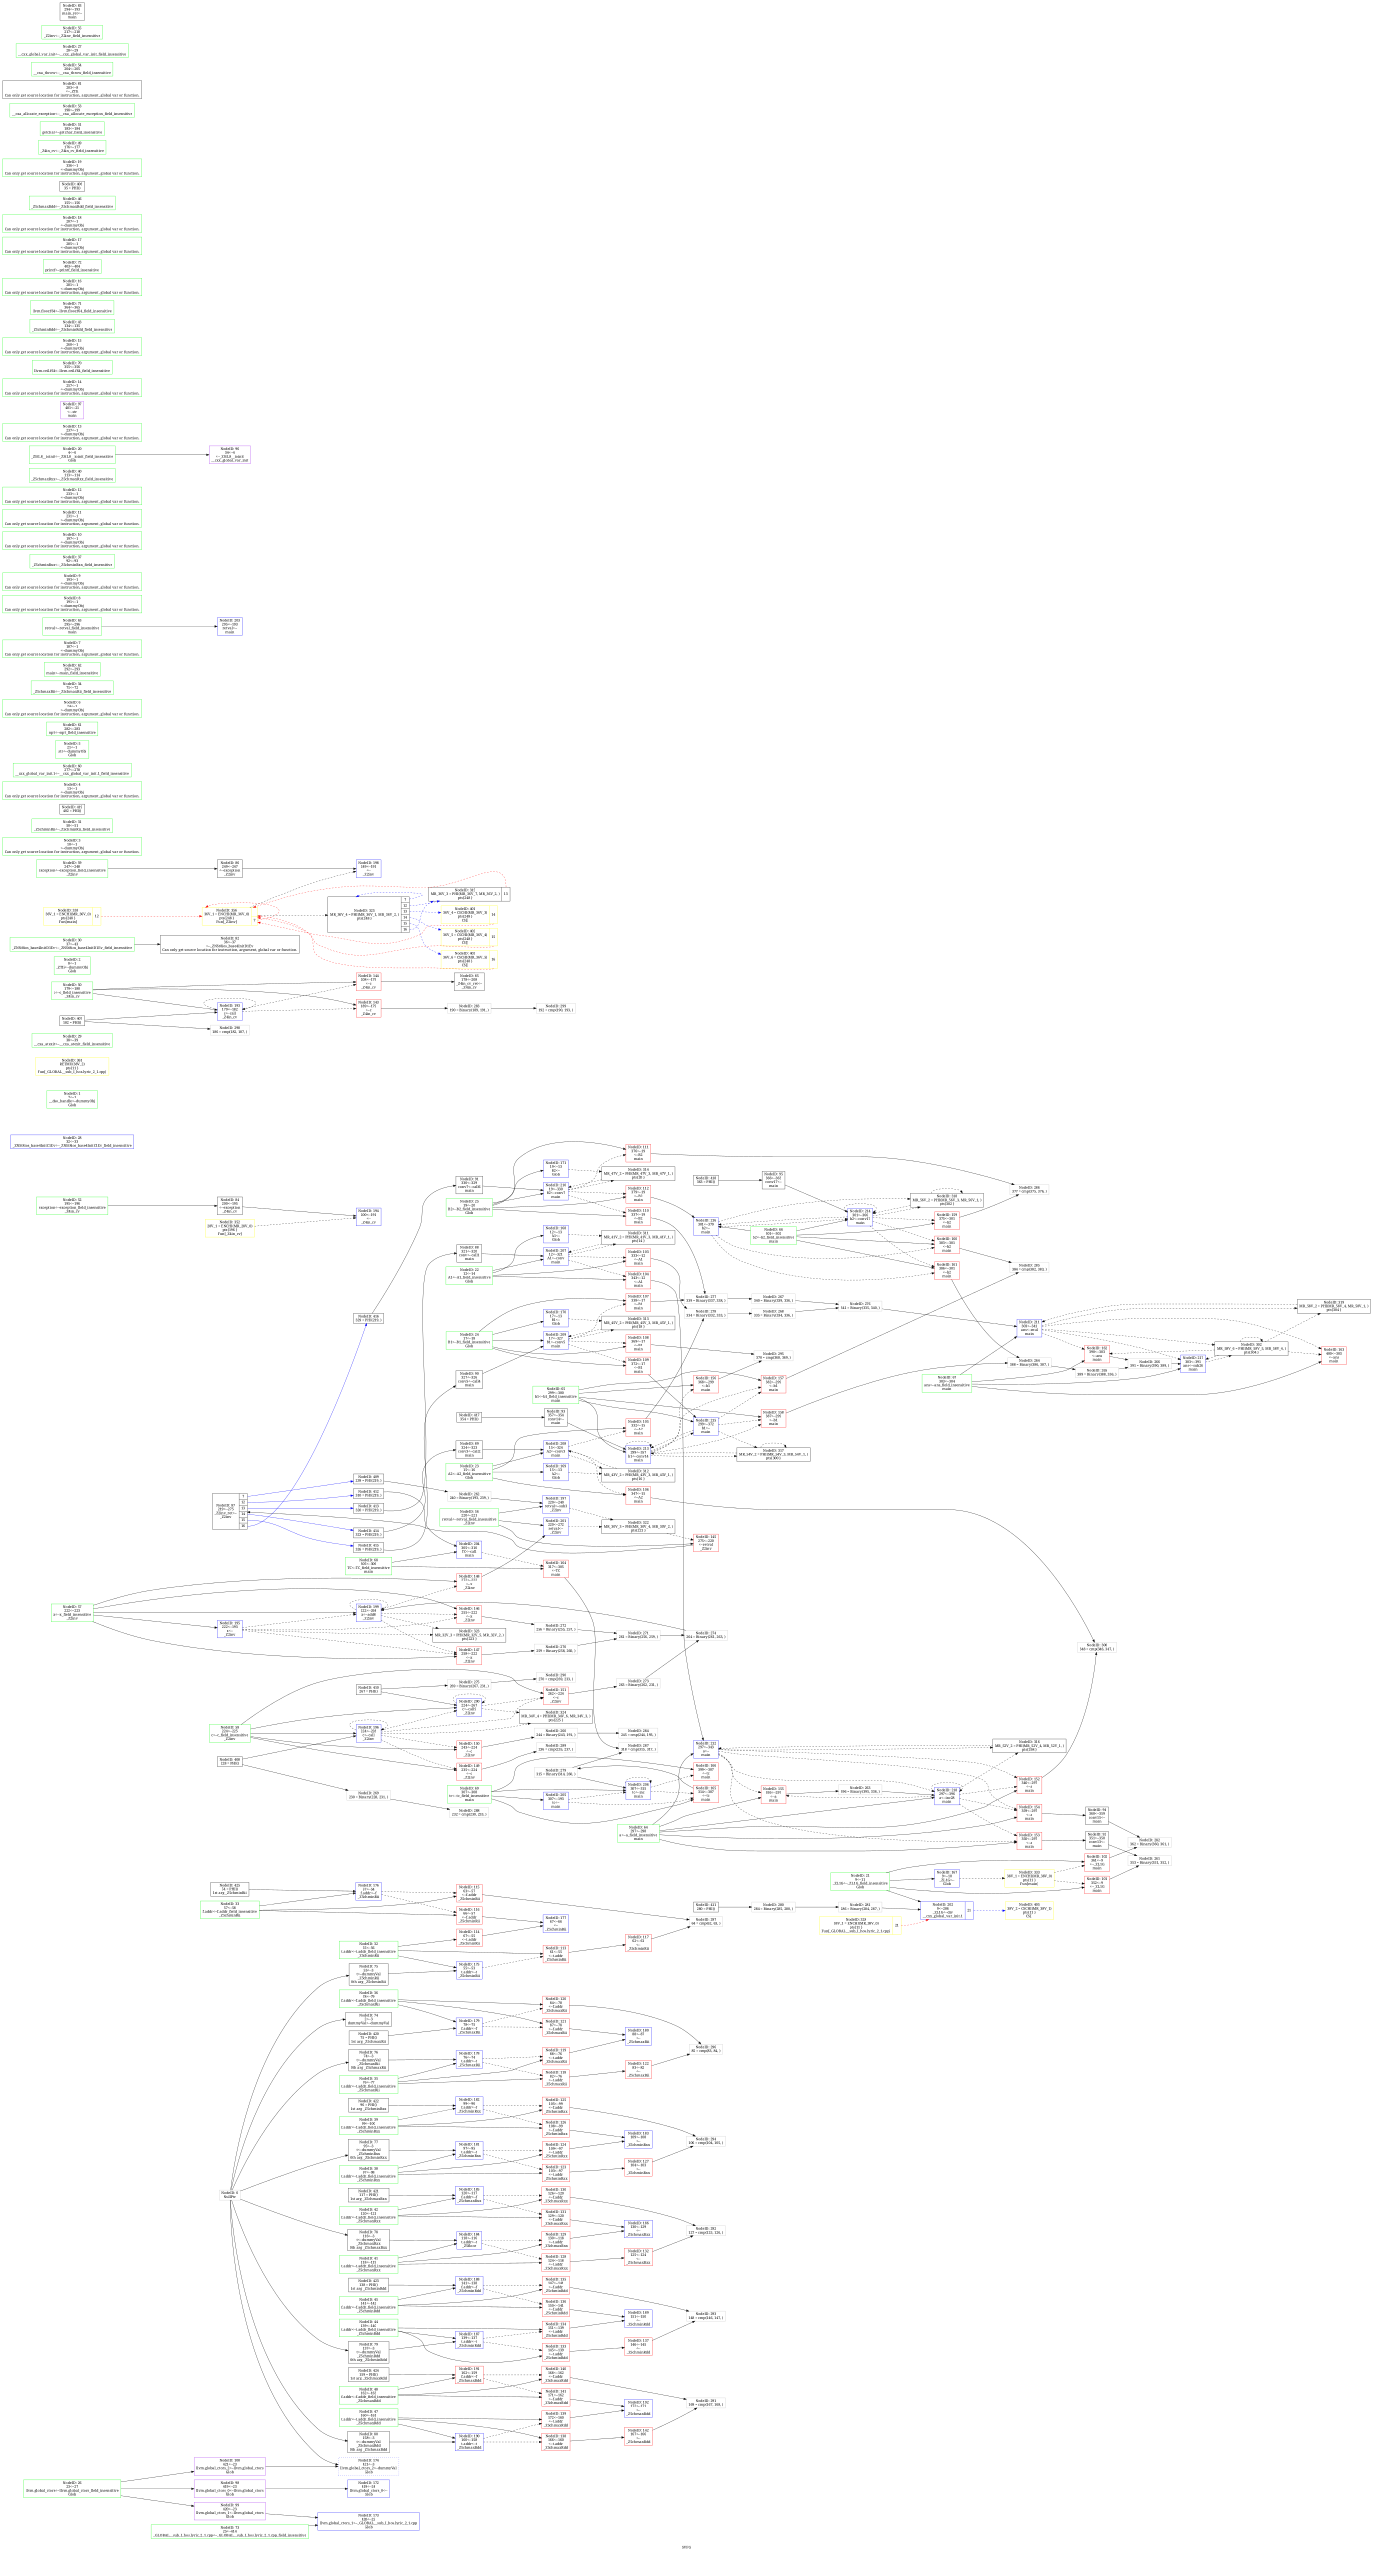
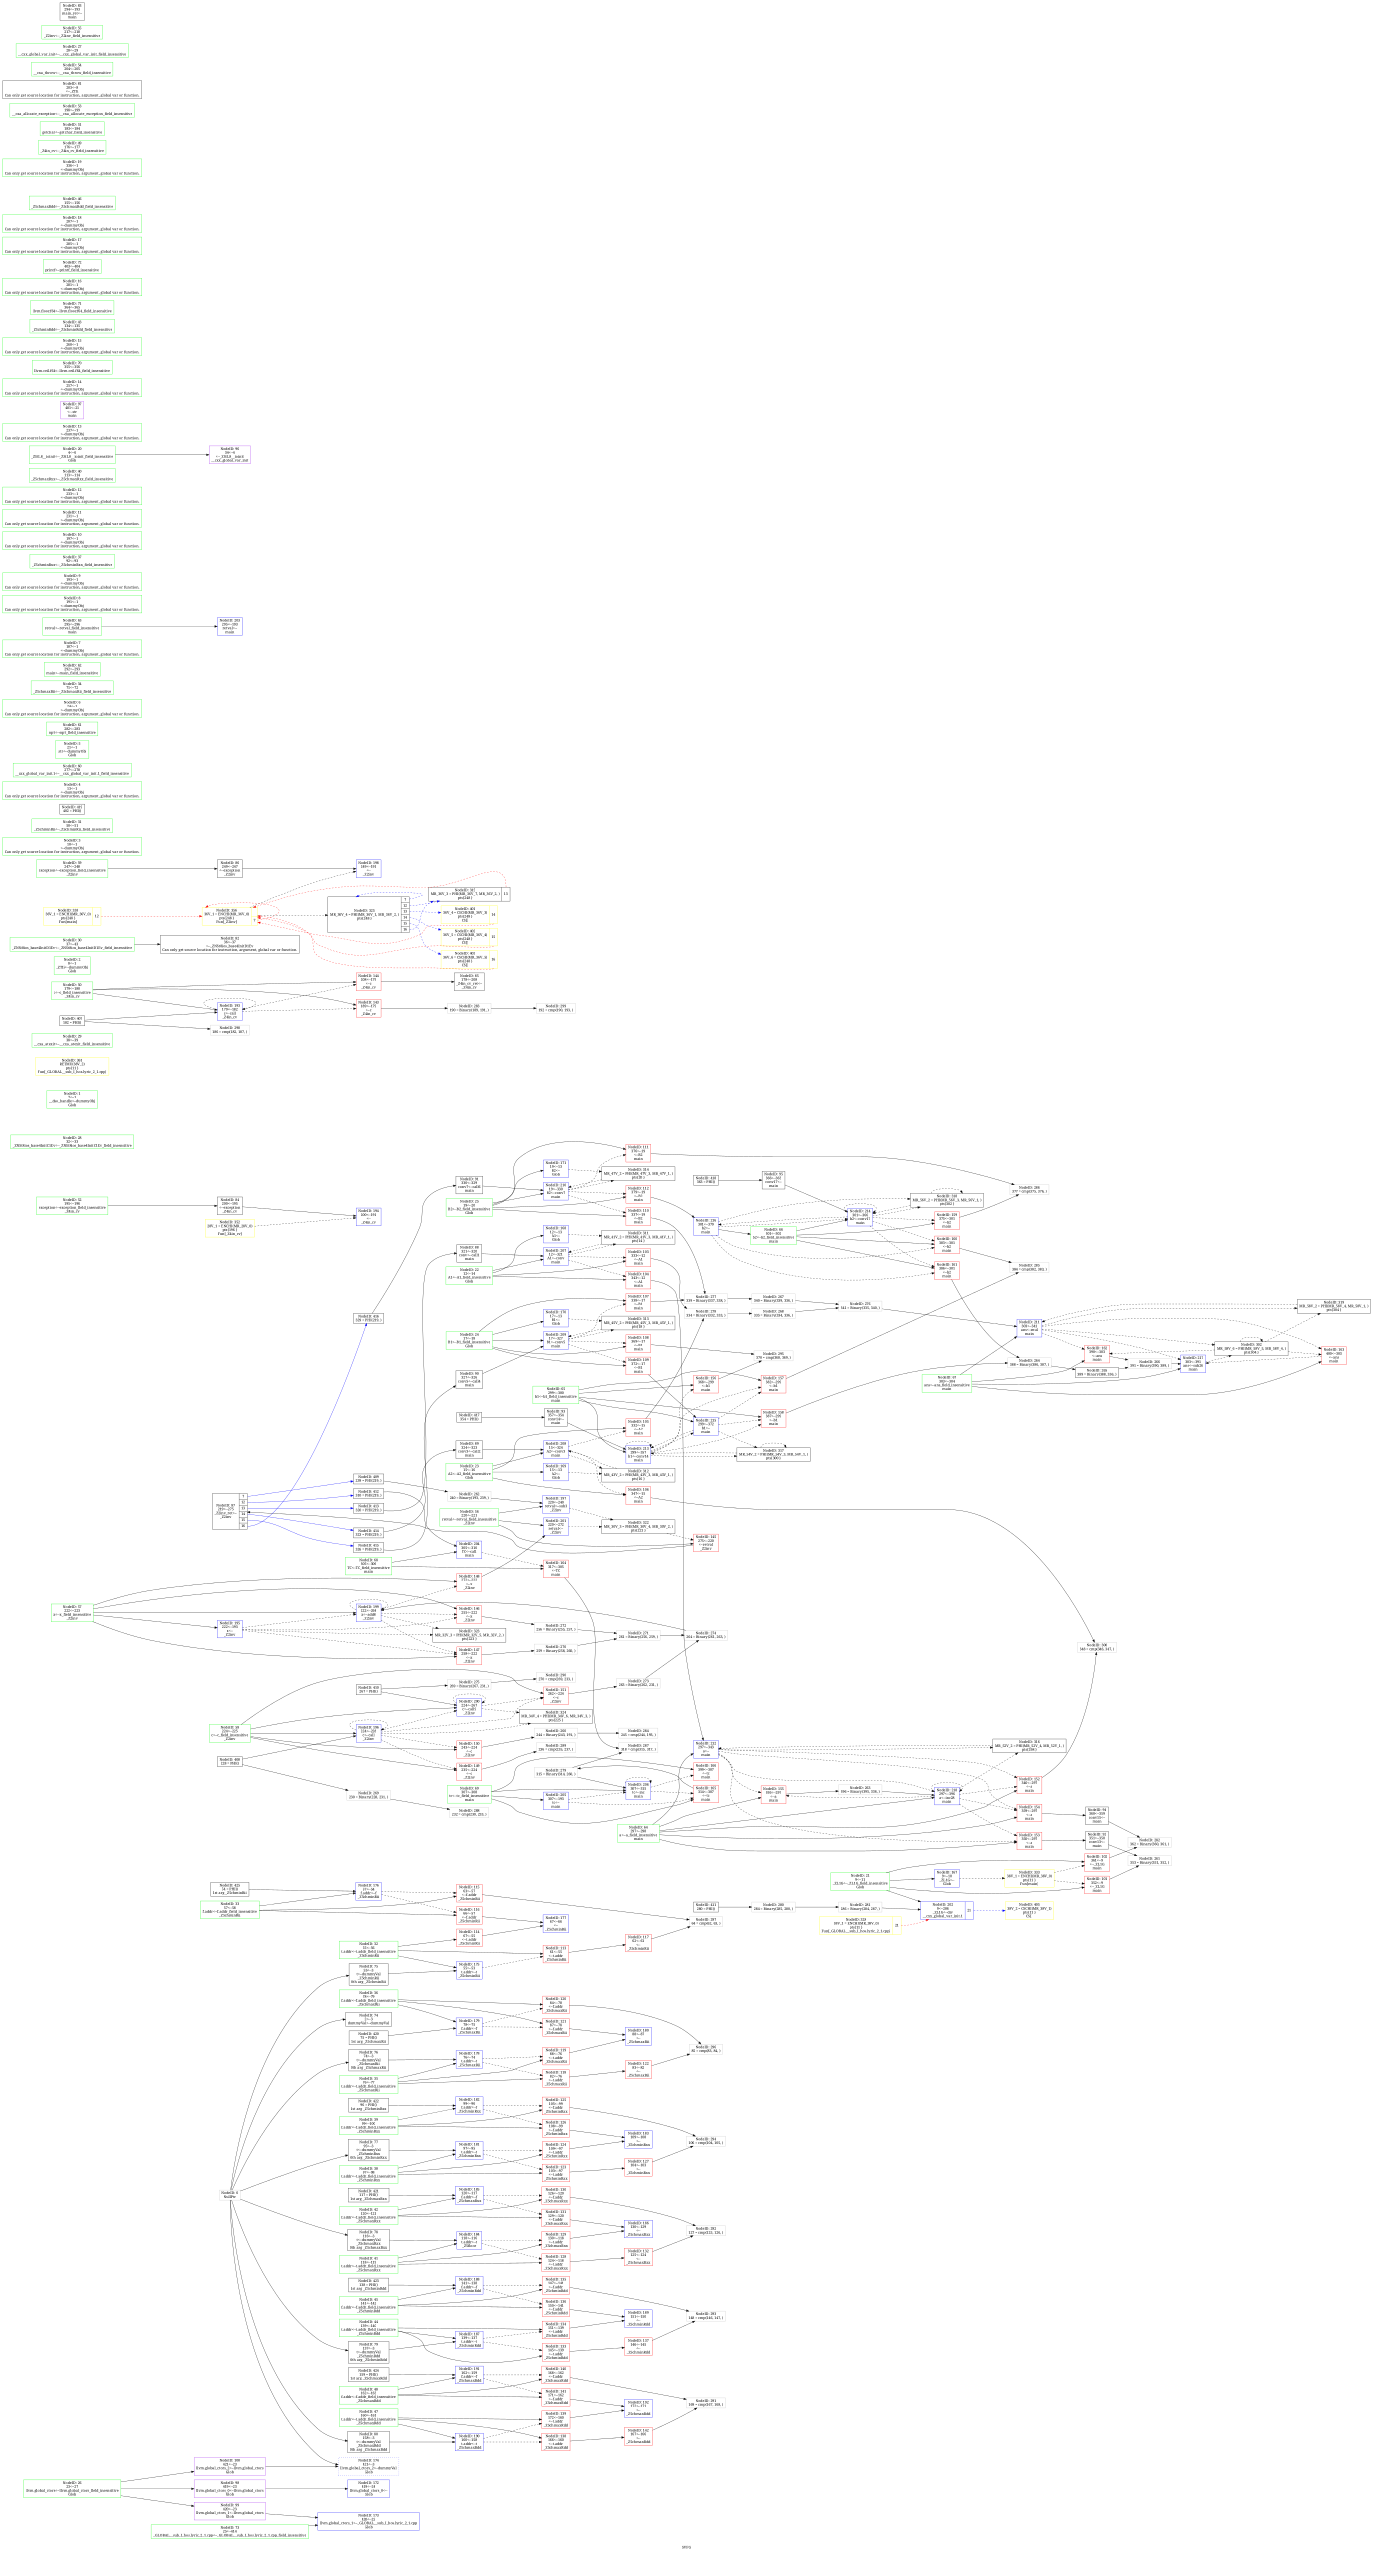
(72, 186) -> none
(72, 1142) -> (72, 1142)
(736, 1229) -> (733, 1232)
(1213, 1357) -> (1265, 1360)
(1097, 1373) -> (1097, 1373)
(469, 2375) -> (469, 2375)
